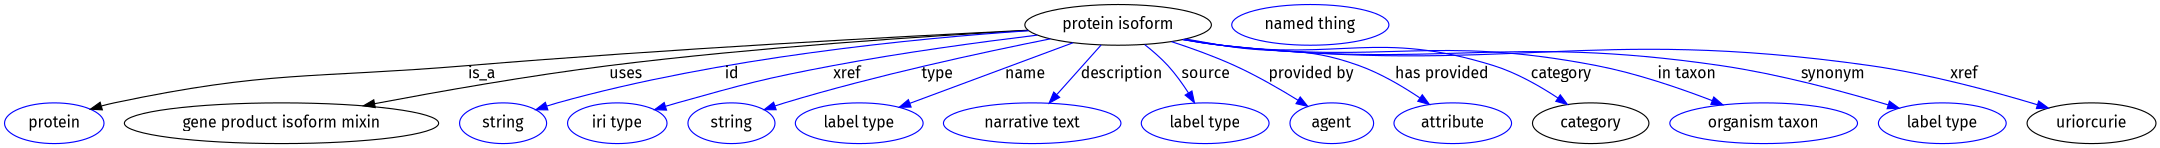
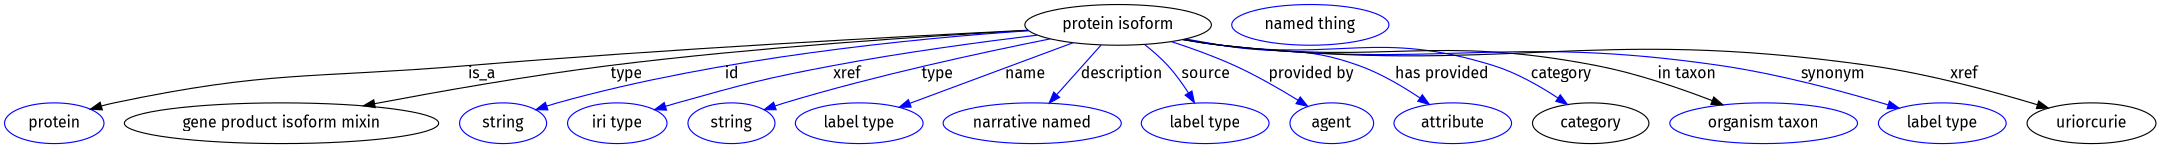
(1655, 50) -> (1655, 50)
(1557, 59) -> (1557, 59)
(626, 74) -> (626, 74)
(1032, 123) -> (1032, 123)
